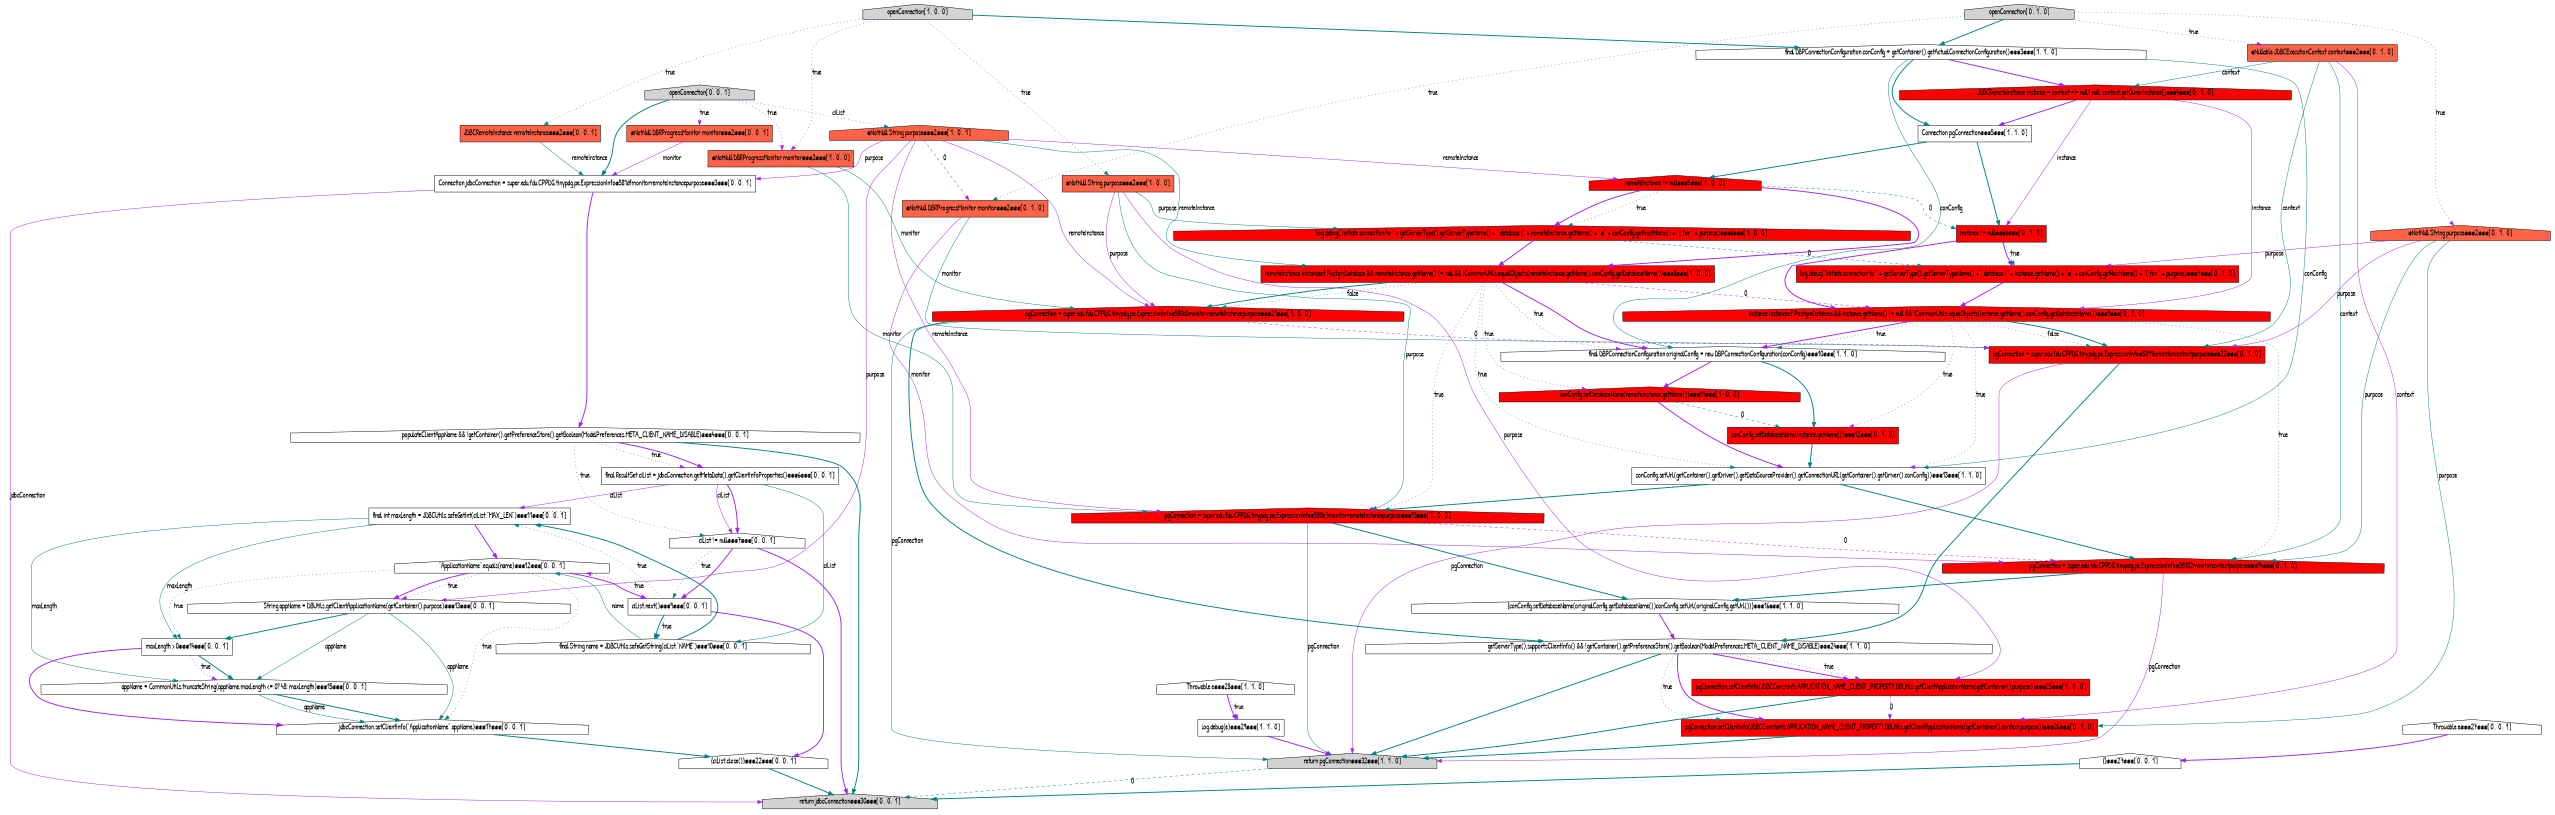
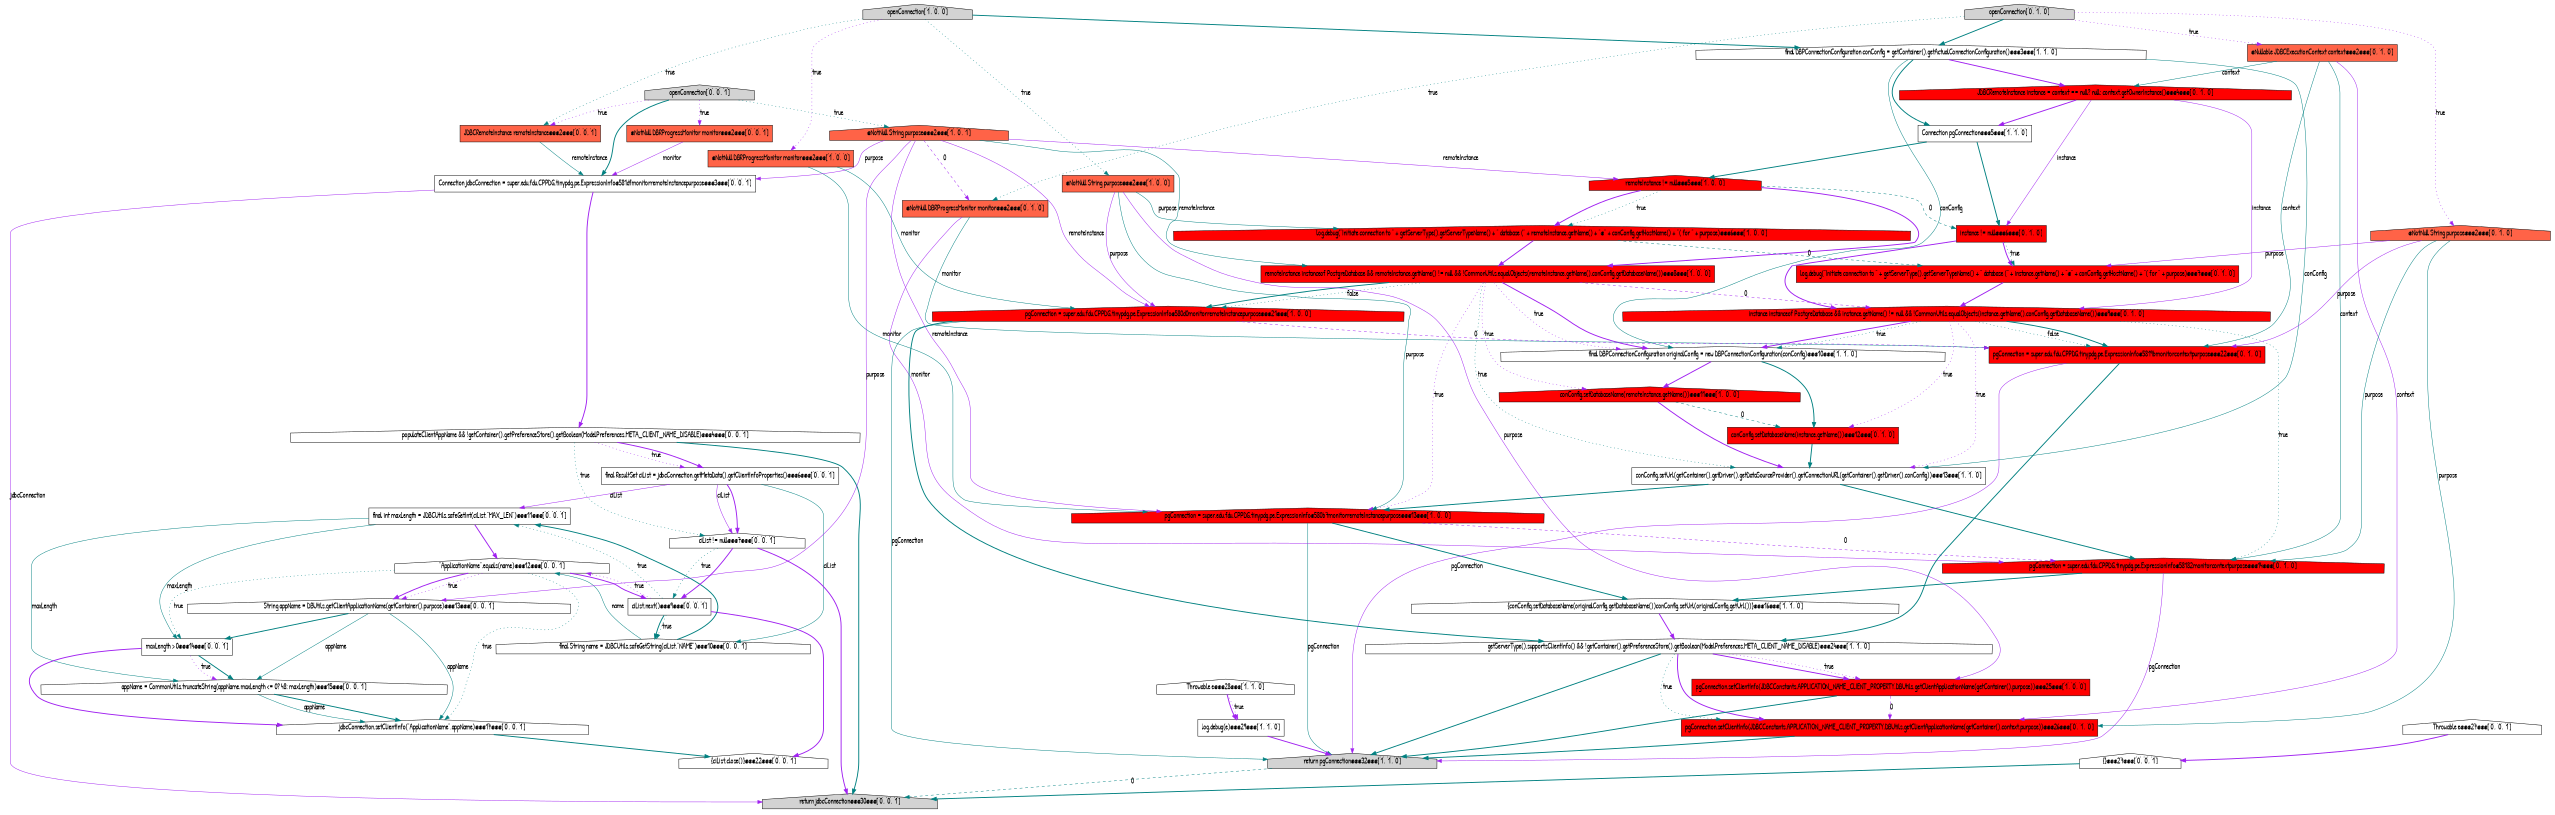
(839, 113) -> (839, 113)
(767, 115) -> (601, 109)
(799, 781) -> none
